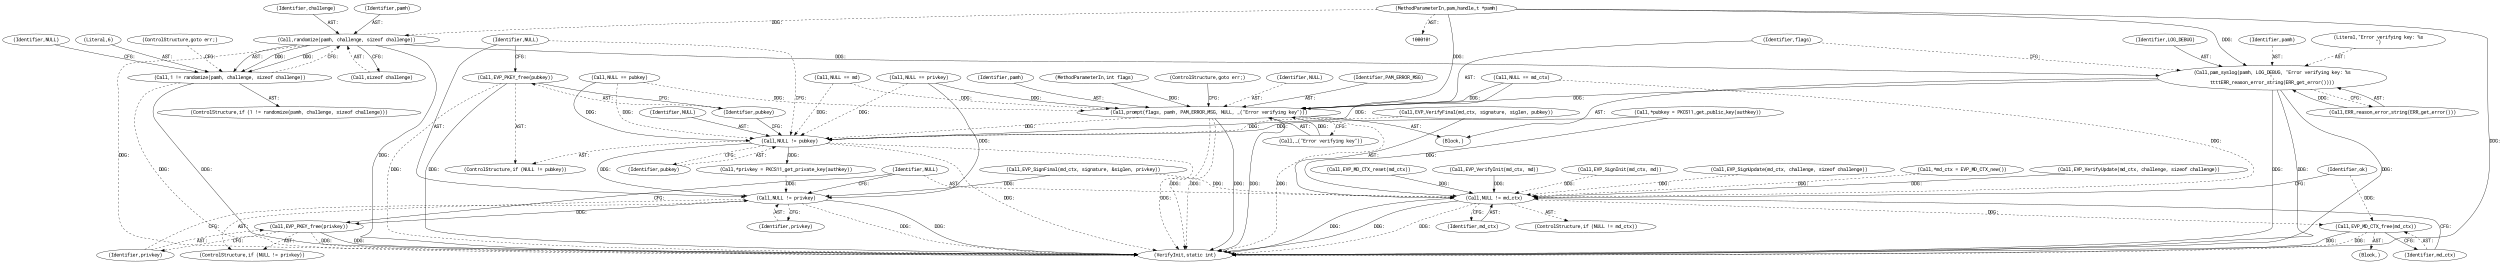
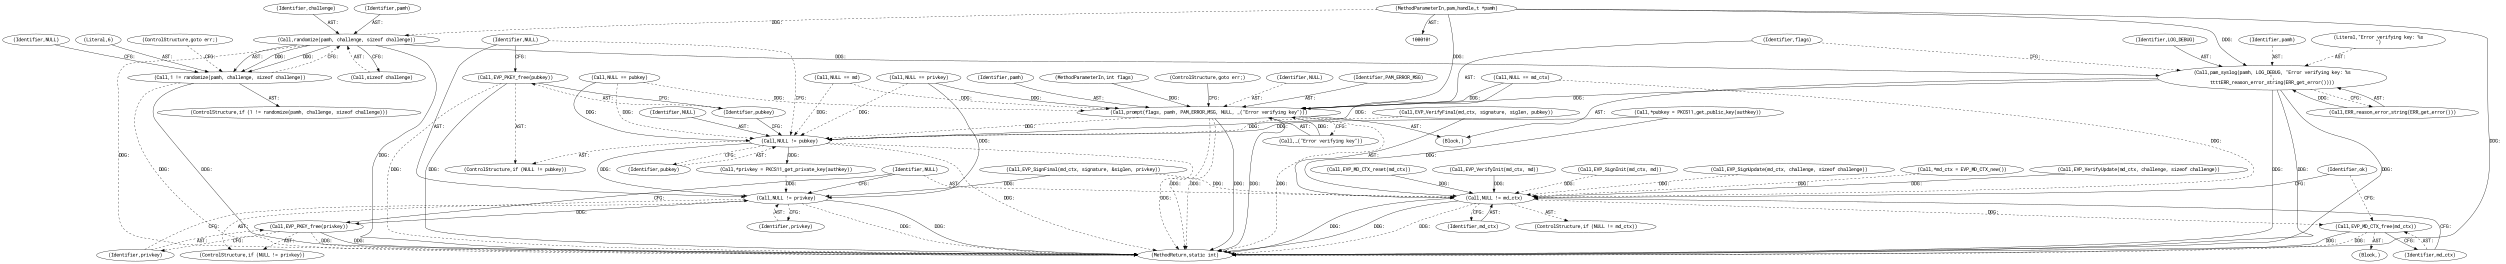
(1427, 21) -> (1427, 21)
(2371, 198) -> (2371, 198)
(1185, 255) -> (1185, 255)
